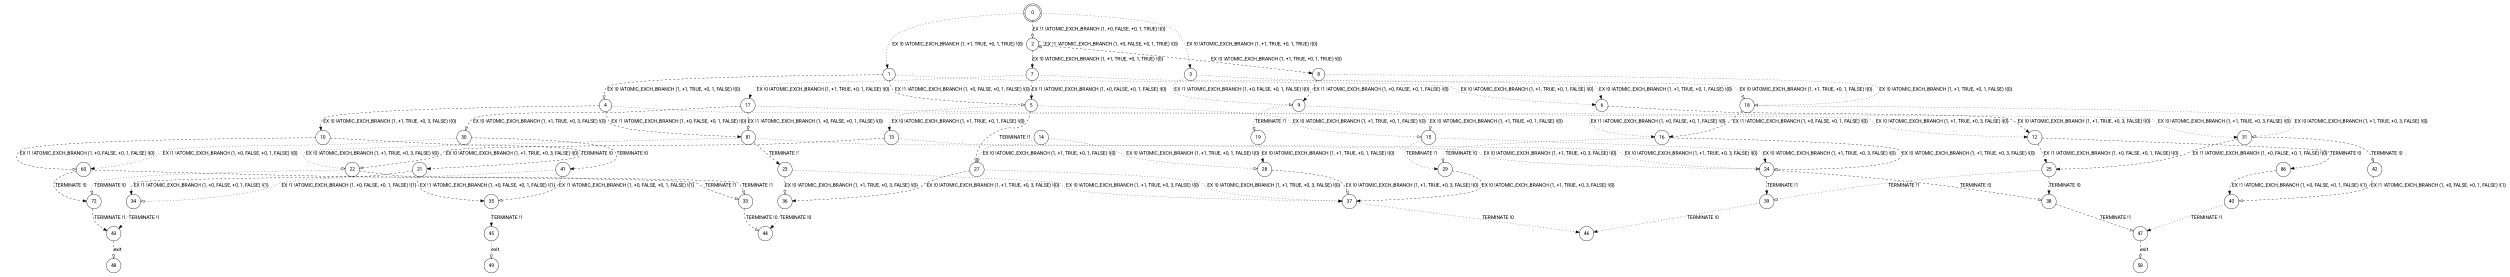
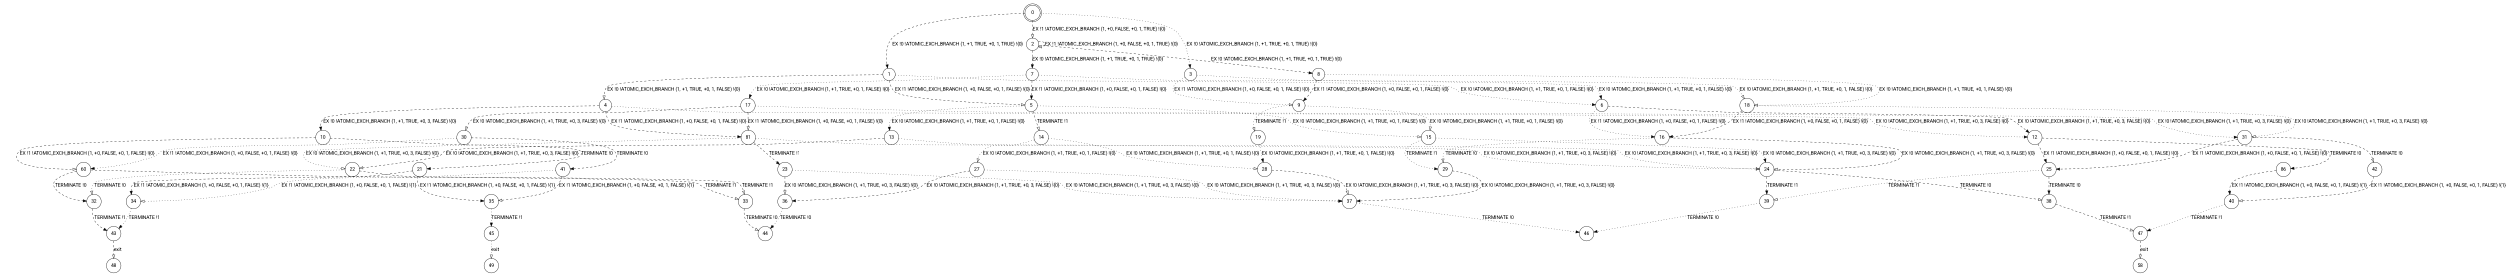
(943, 21) -> (943, 21)
(1000, 130) -> (1036, 119)
(94, 202) -> (94, 202)
